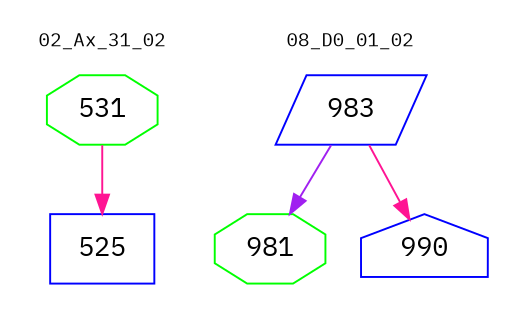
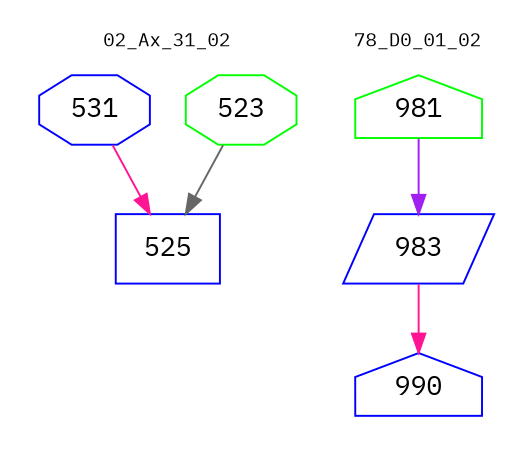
(351, 41) -> (419, 41)
(102, 110) -> (95, 110)
none -> (241, 110)
(315, 171) -> (419, 166)
(270, 249) -> (419, 110)
